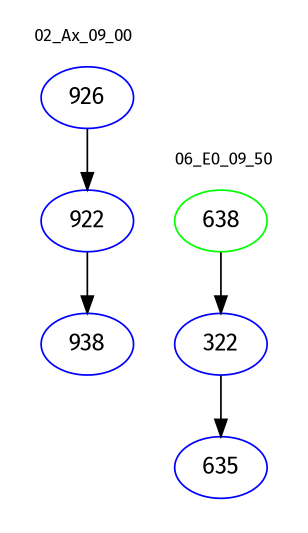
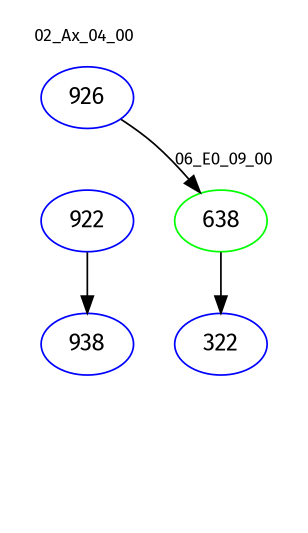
(84, 37) -> (84, 37)
(87, 151) -> (172, 161)
(224, 160) -> (224, 160)
(221, 468) -> none
